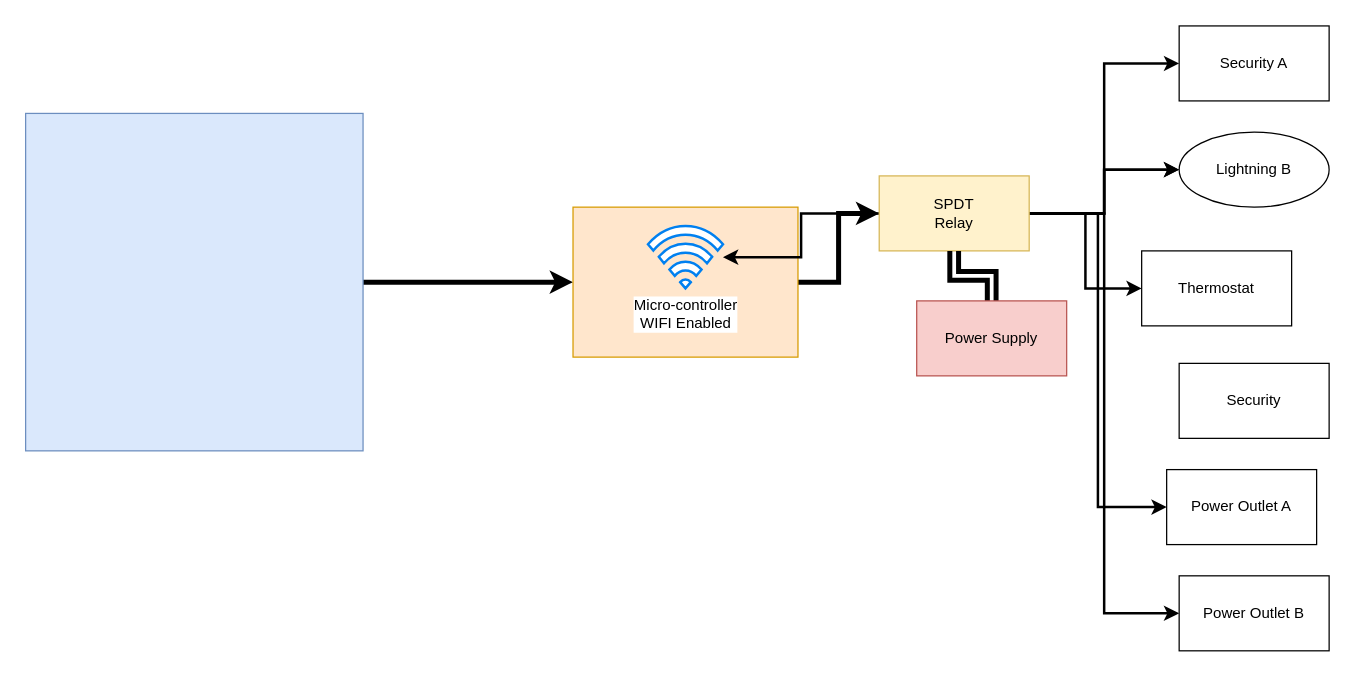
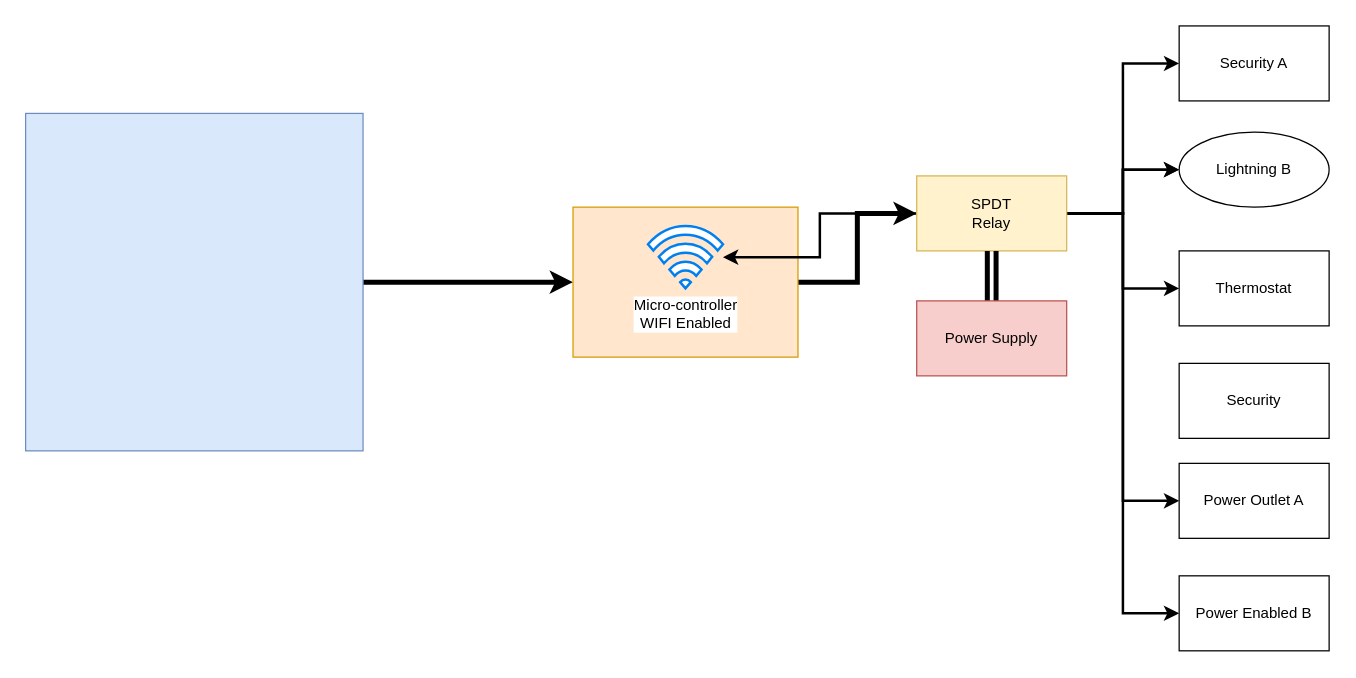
(954, 213) -> (992, 213)
(1217, 288) -> (1254, 288)
(1242, 507) -> (1254, 501)
(1254, 613) -> (1254, 613)
